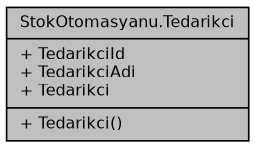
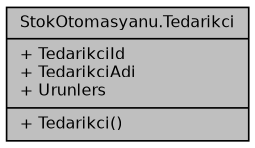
(65, 91) -> (63, 91)
